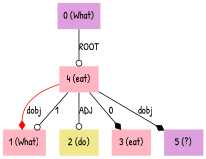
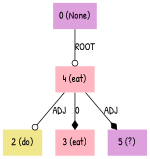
(79, 16) -> (75, 16)
(146, 111) -> (111, 111)
(24, 143) -> none
